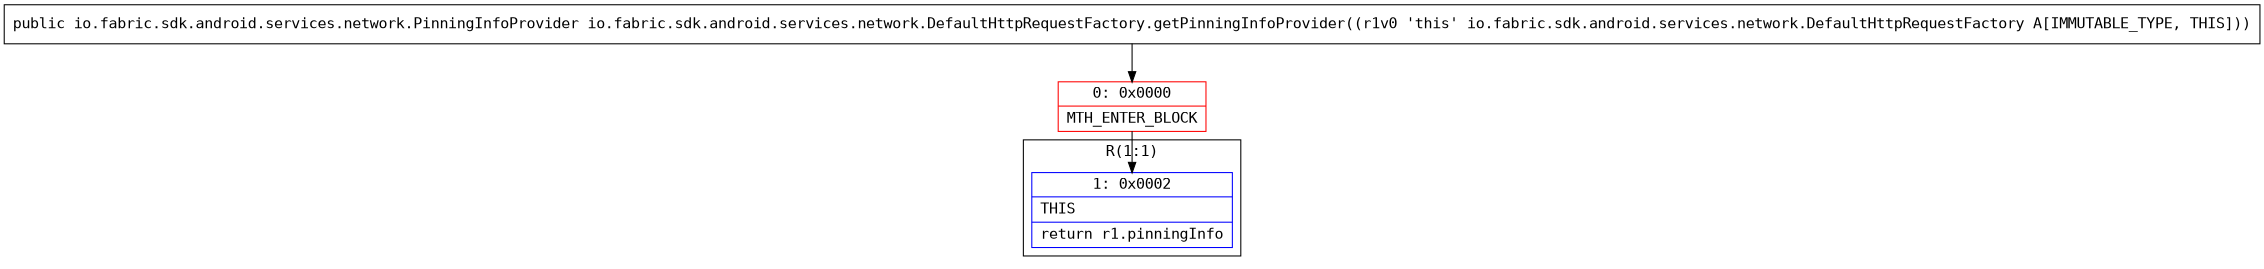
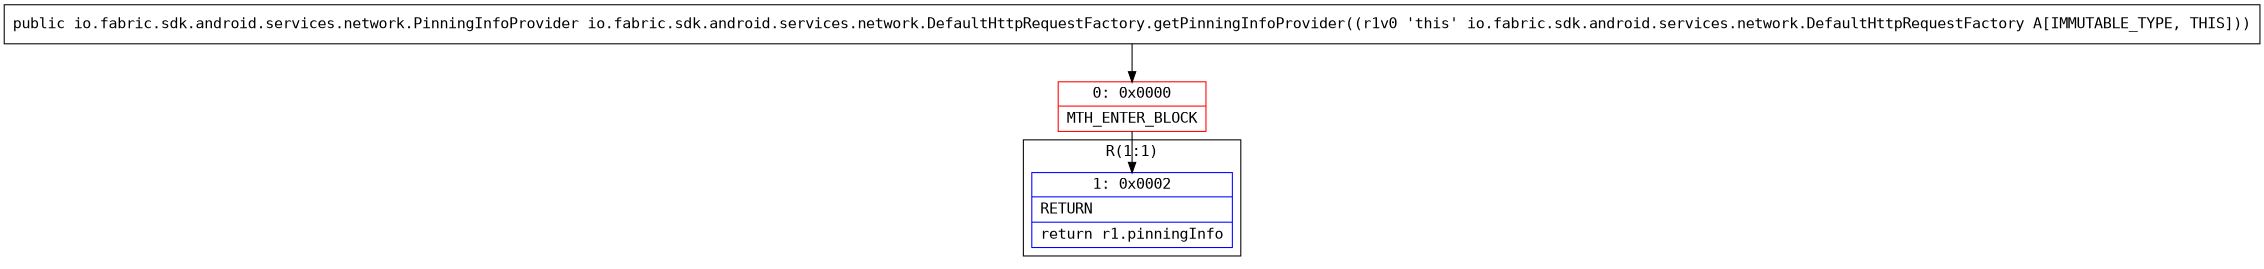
(1058, 209) -> (1067, 209)
